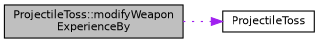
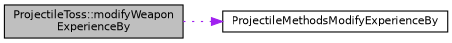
(269, 22) -> (335, 22)
